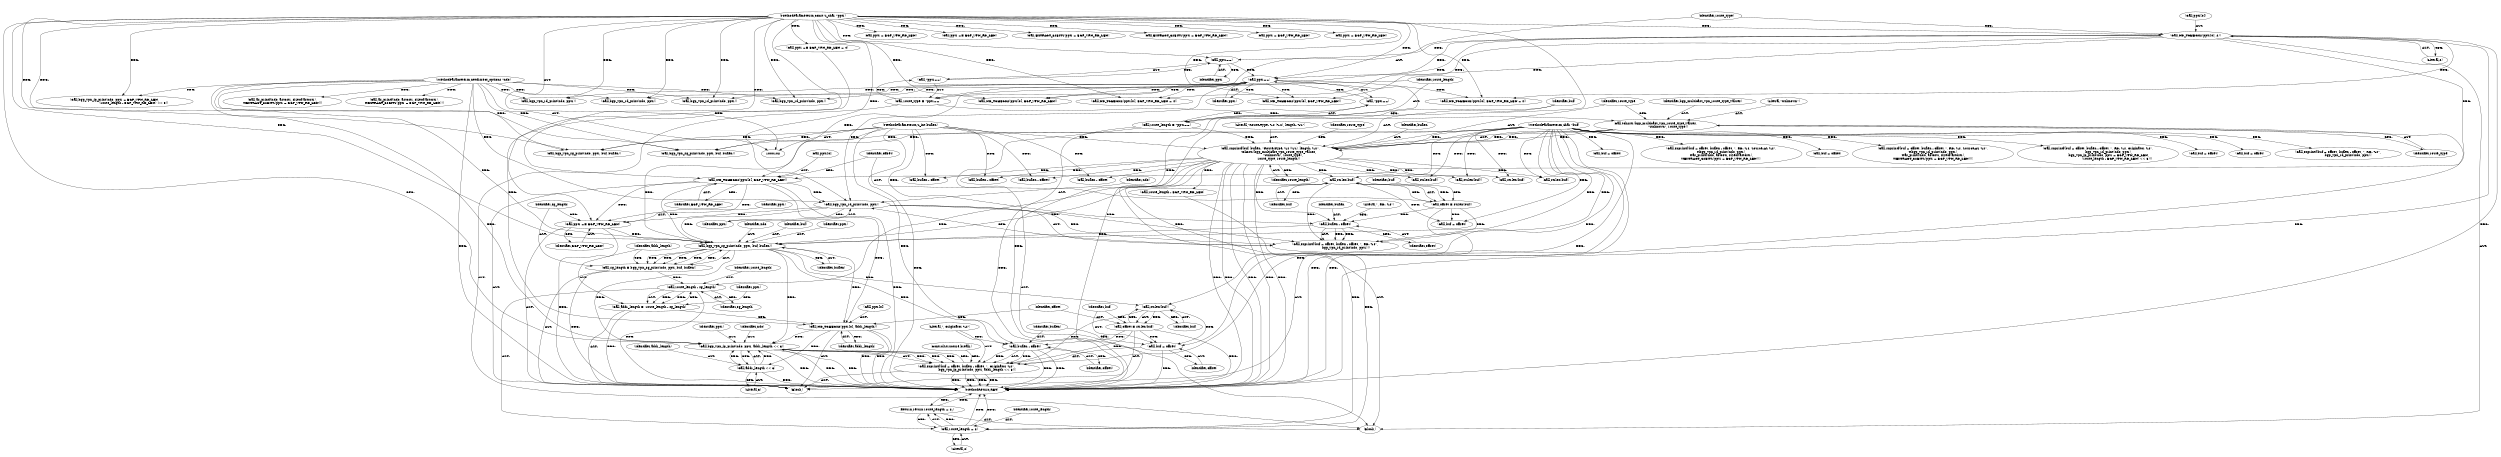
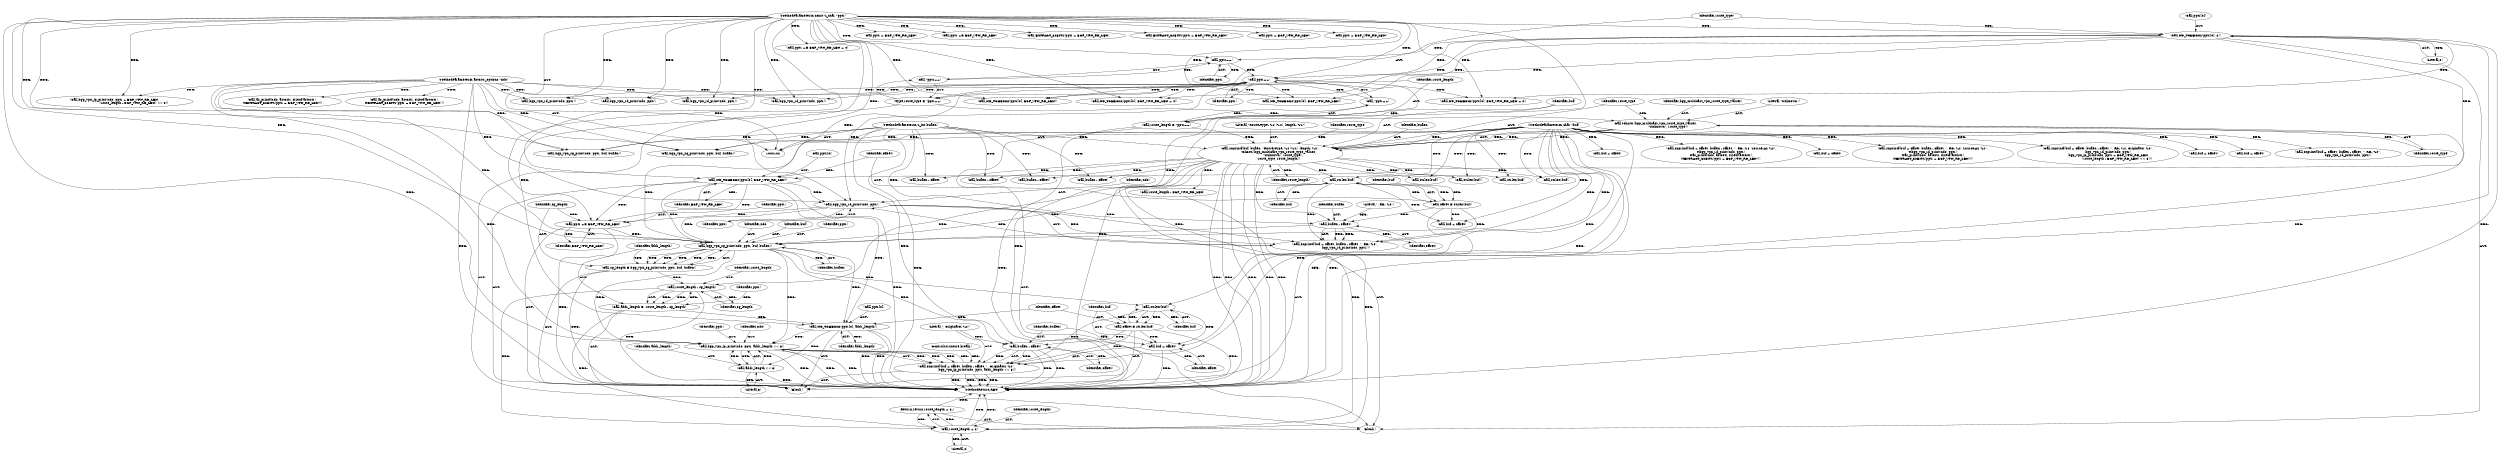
(474, 80) -> (474, 80)
(918, 102) -> (918, 102)
none -> (1153, 134)
(508, 178) -> (575, 132)
(411, 192) -> (411, 192)
(1316, 268) -> (1316, 268)
(507, 356) -> (507, 356)
(745, 385) -> (709, 405)
(946, 396) -> none
